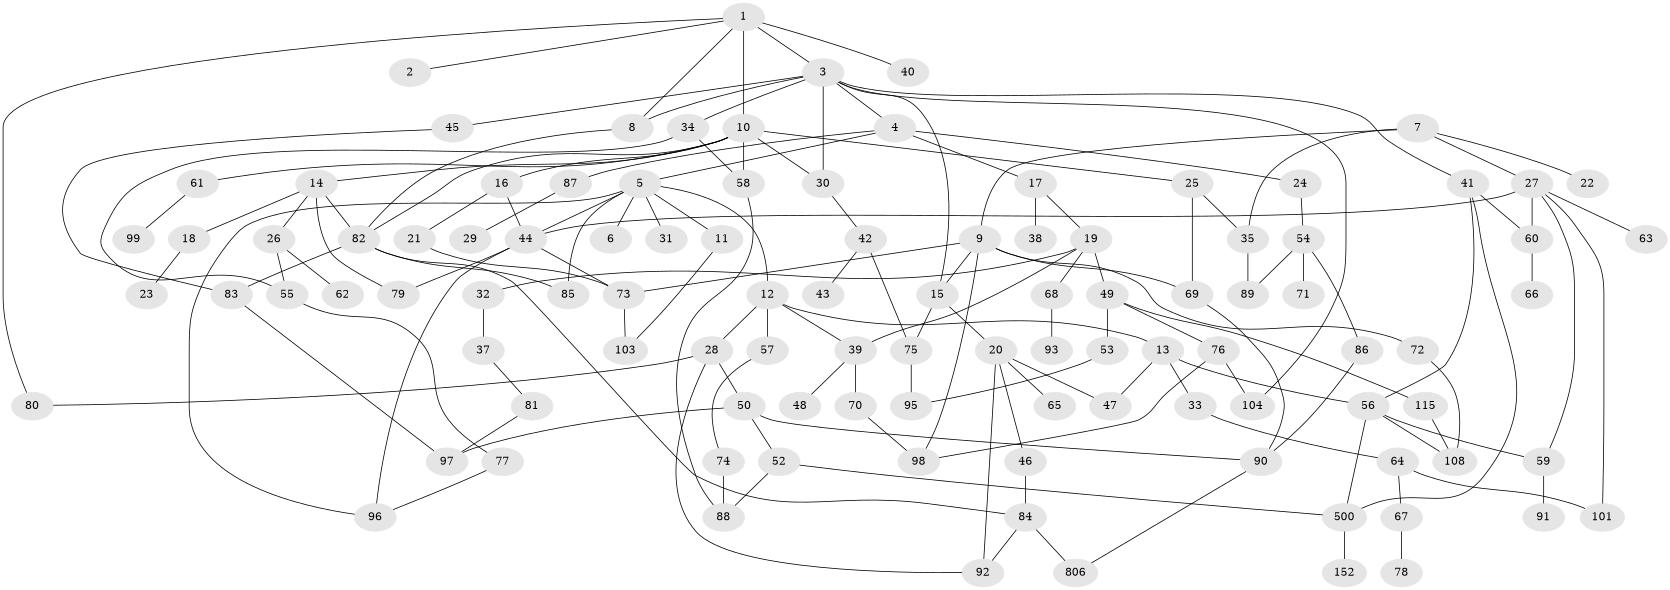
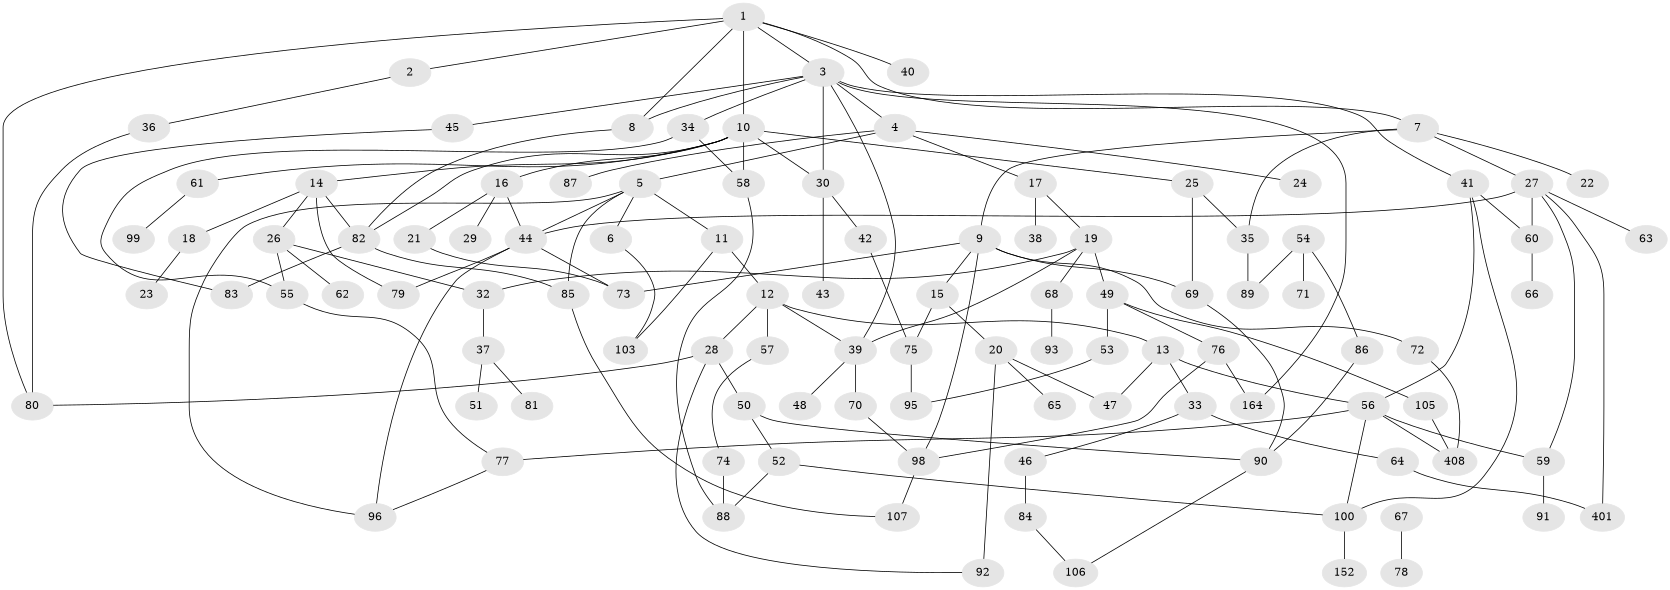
none -> (1055, 109)
none -> (149, 128)
(944, 163) -> (889, 208)
(1302, 209) -> none
(731, 210) -> (740, 262)
(521, 212) -> (486, 212)
(666, 239) -> none
none -> (379, 267)
(844, 267) -> (823, 239)
(625, 323) -> (655, 296)
none -> (476, 406)
(1011, 406) -> (1105, 439)
(1253, 406) -> (1253, 406)
(1426, 406) -> (1426, 406)
none -> (998, 438)
(662, 442) -> none
(447, 462) -> none
(1455, 462) -> (1455, 462)
(1400, 490) -> none
none -> (897, 517)
(1344, 517) -> (1344, 517)
(1602, 517) -> (1602, 517)
(1004, 545) -> none
(1076, 573) -> (1076, 573)
